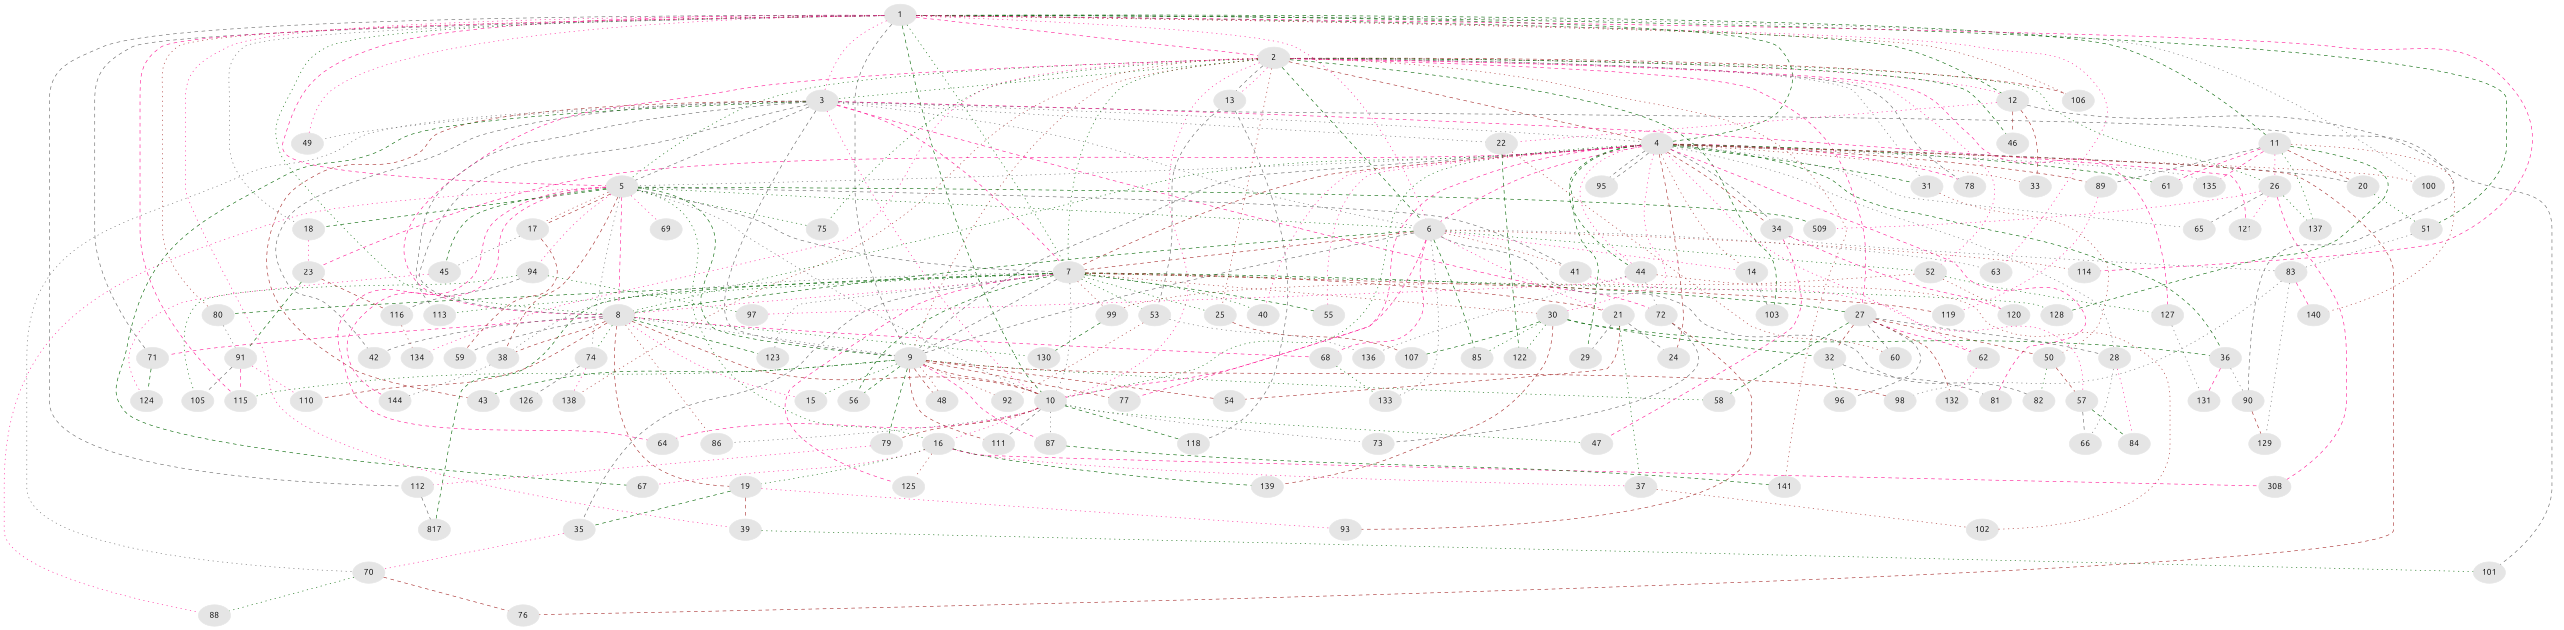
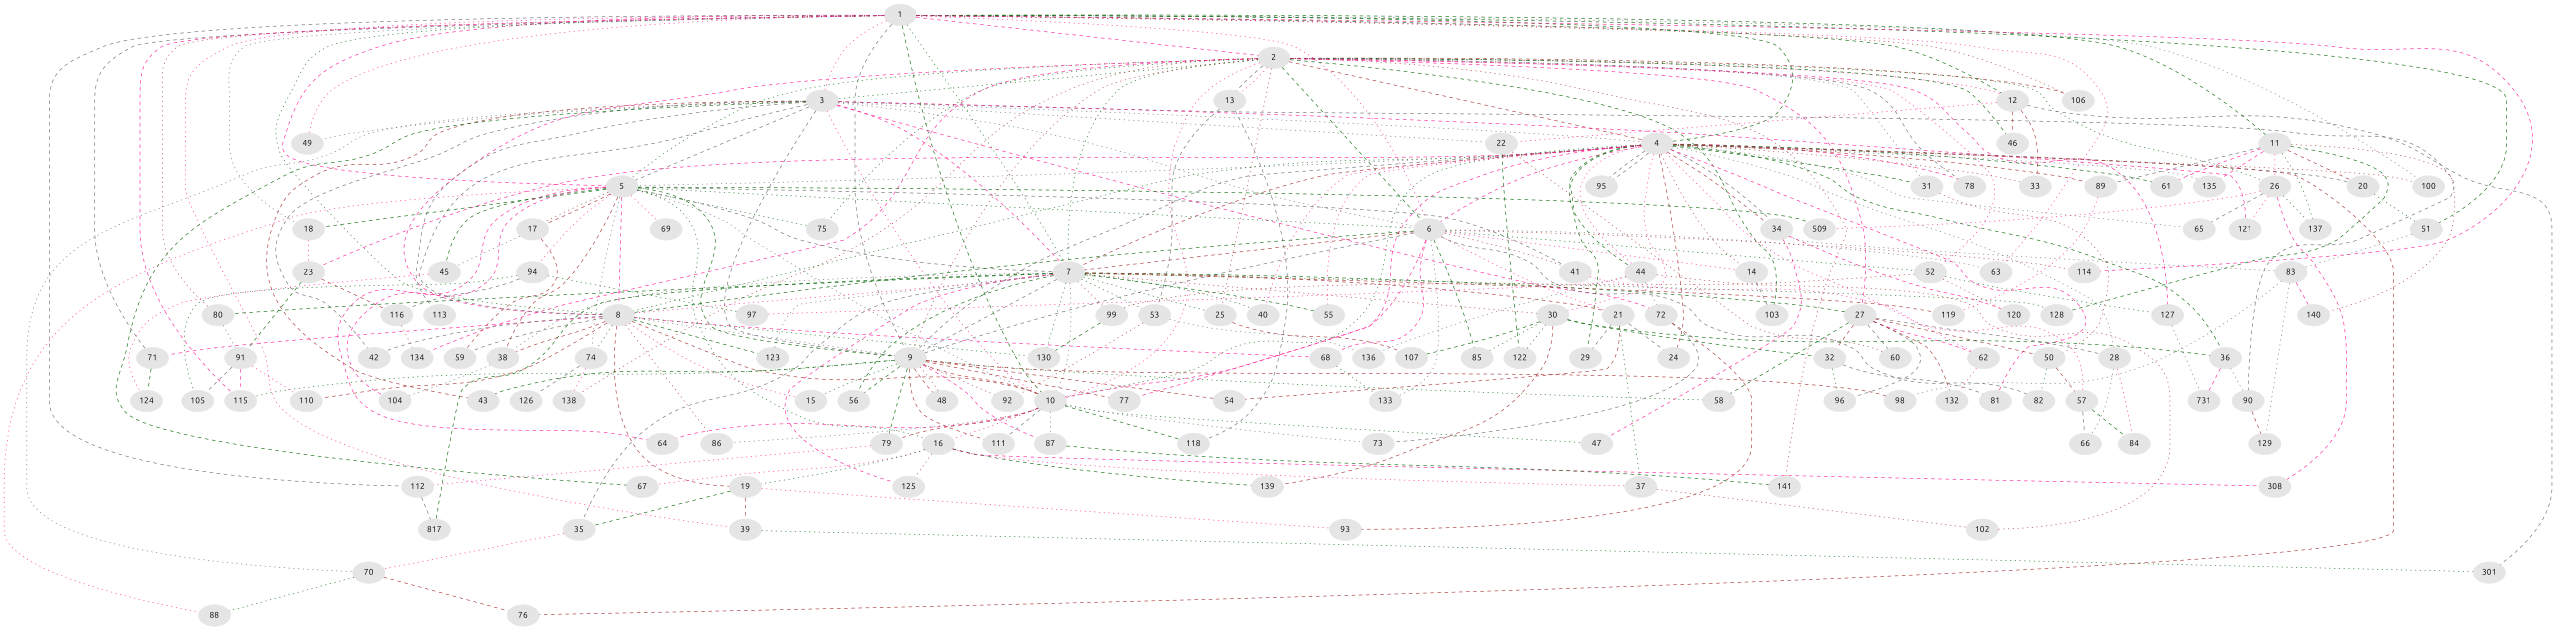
(867, 224) -> (867, 224)
(754, 289) -> (1055, 318)
(395, 401) -> (395, 401)
(2204, 401) -> (2204, 401)
(2489, 573) -> (2489, 573)
